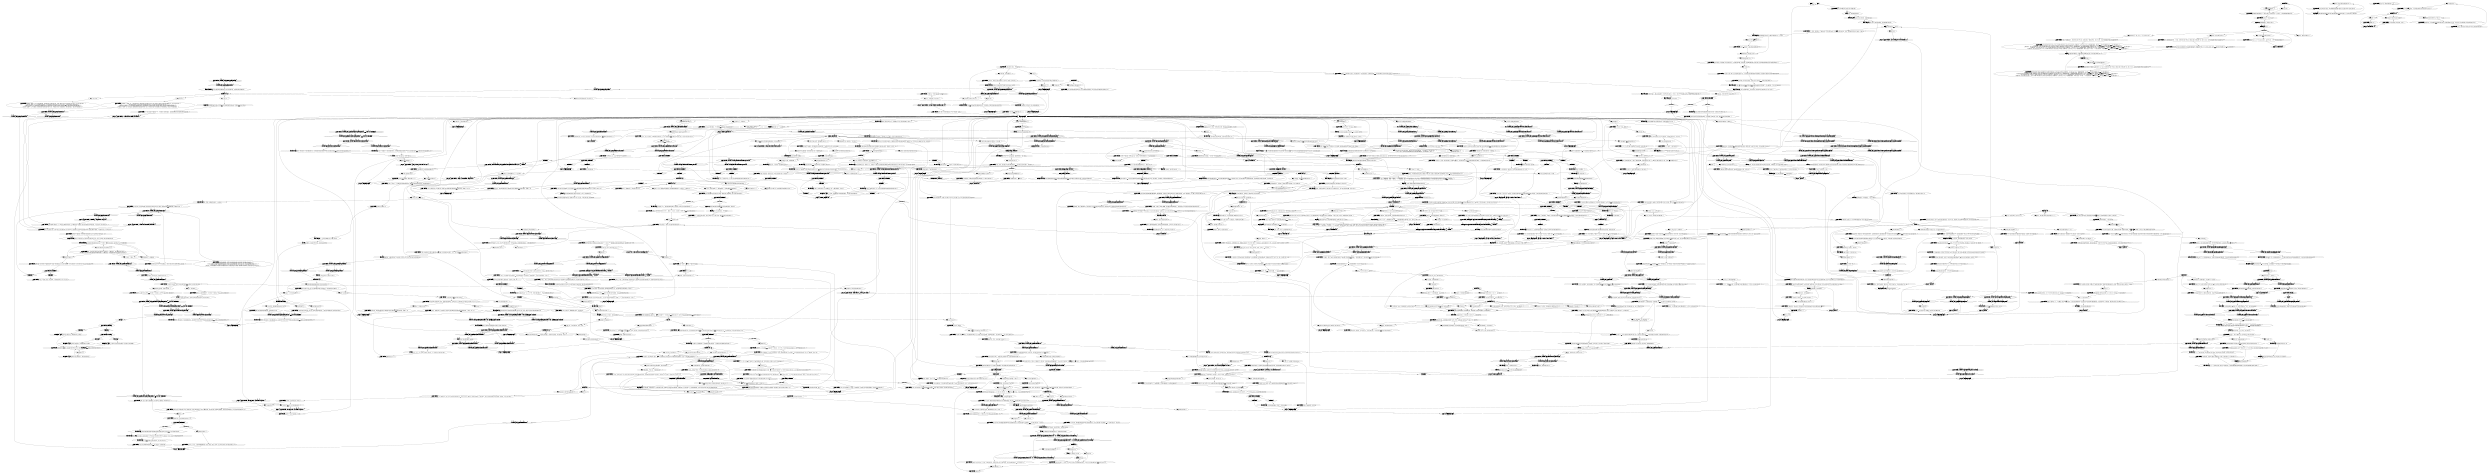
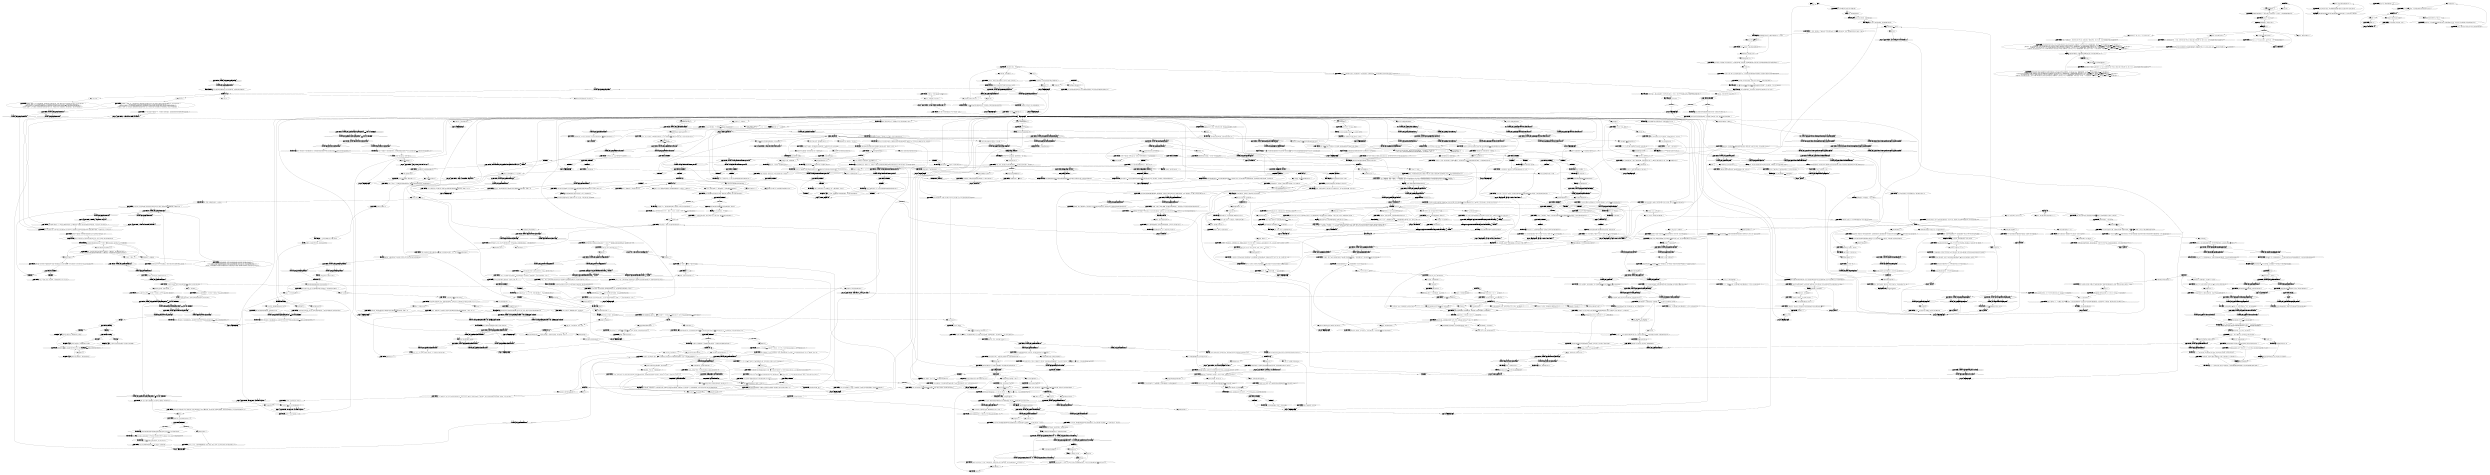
(225, 105) -> none
